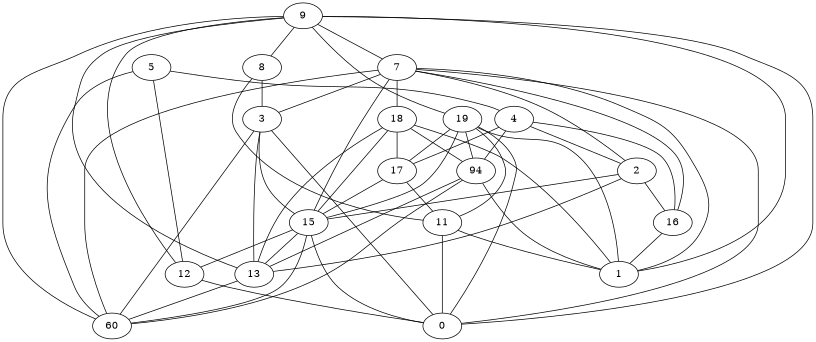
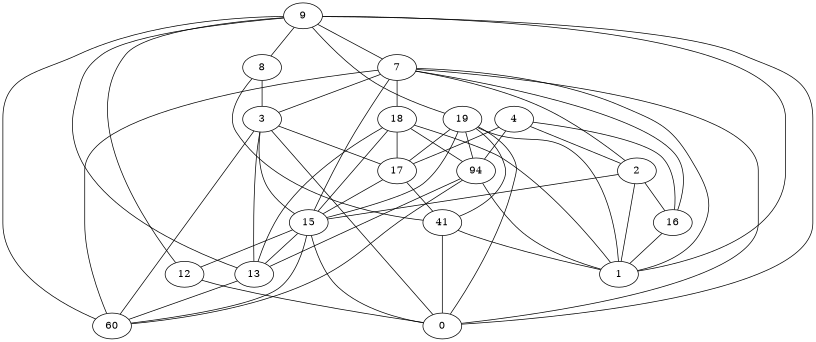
(152, 67) -> none
none -> (330, 145)
(442, 223) -> (442, 223)
(451, 240) -> (628, 223)
